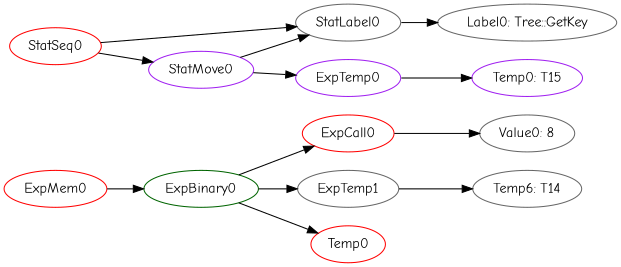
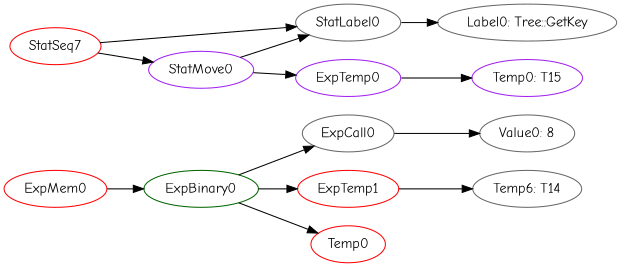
(55, 46) -> (55, 46)
(348, 133) -> (348, 133)
(348, 189) -> (348, 189)
